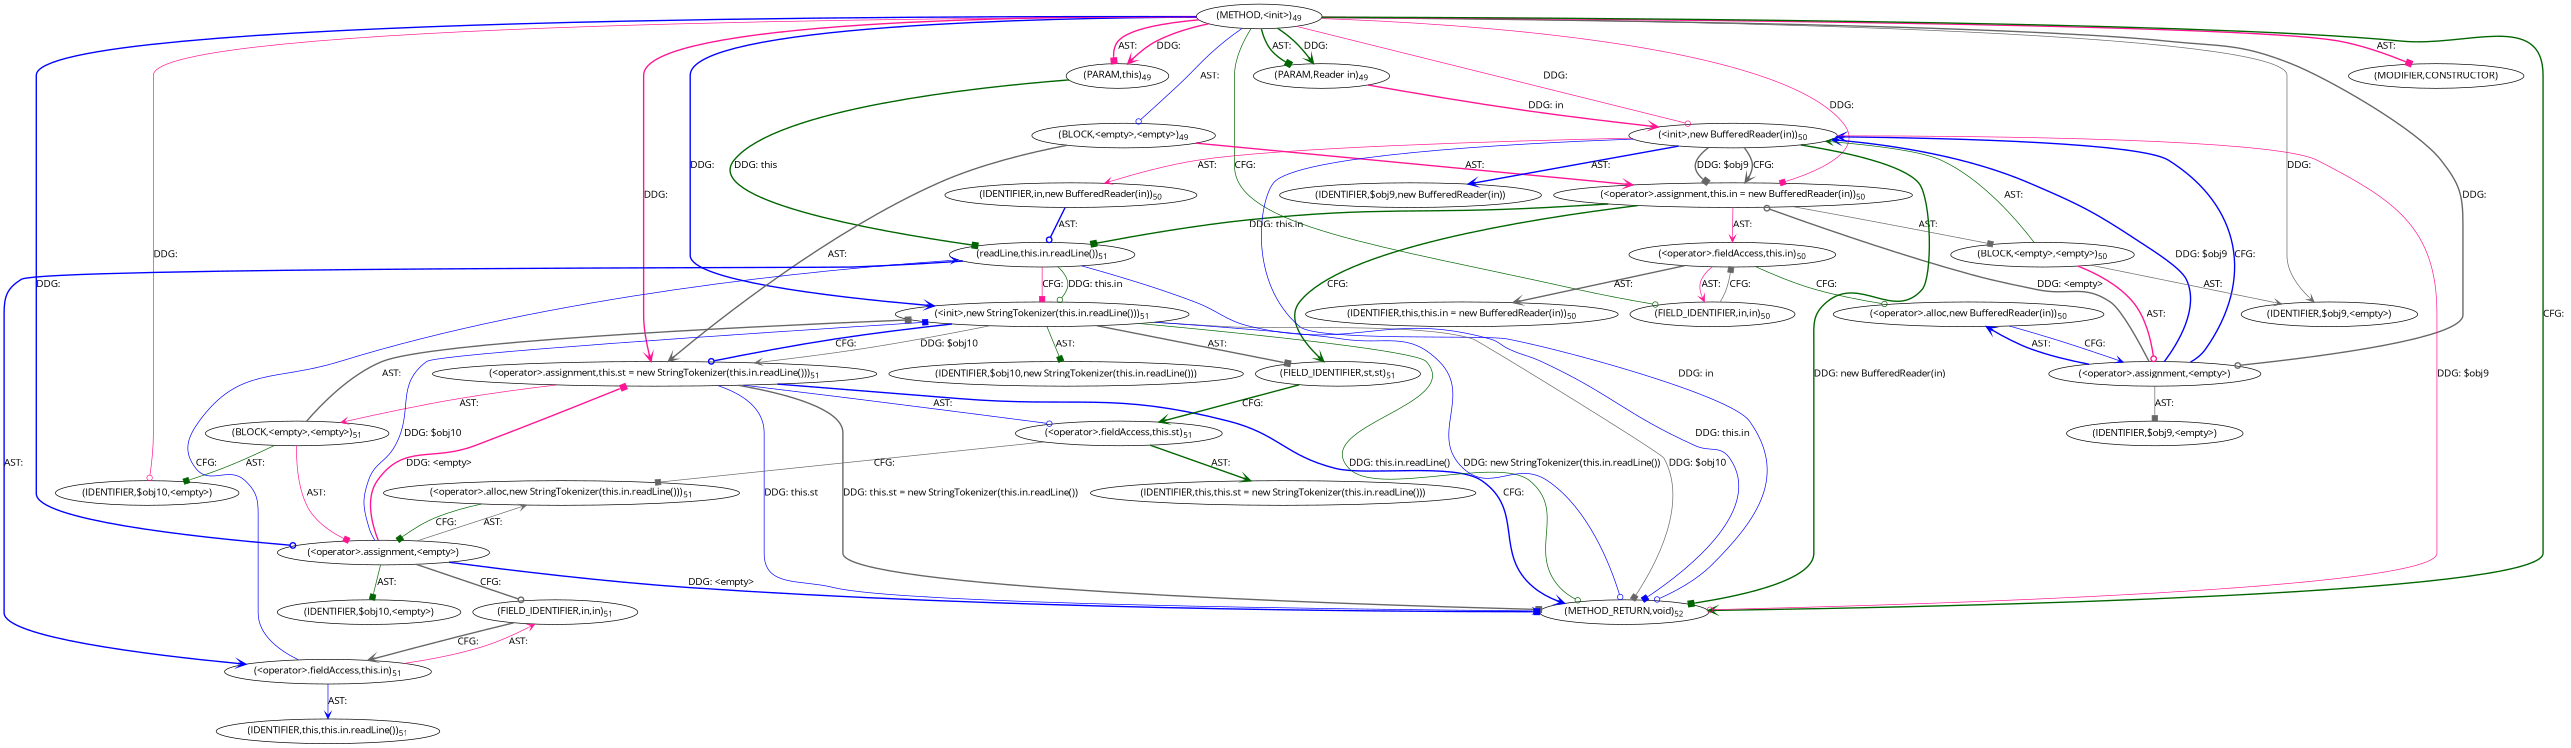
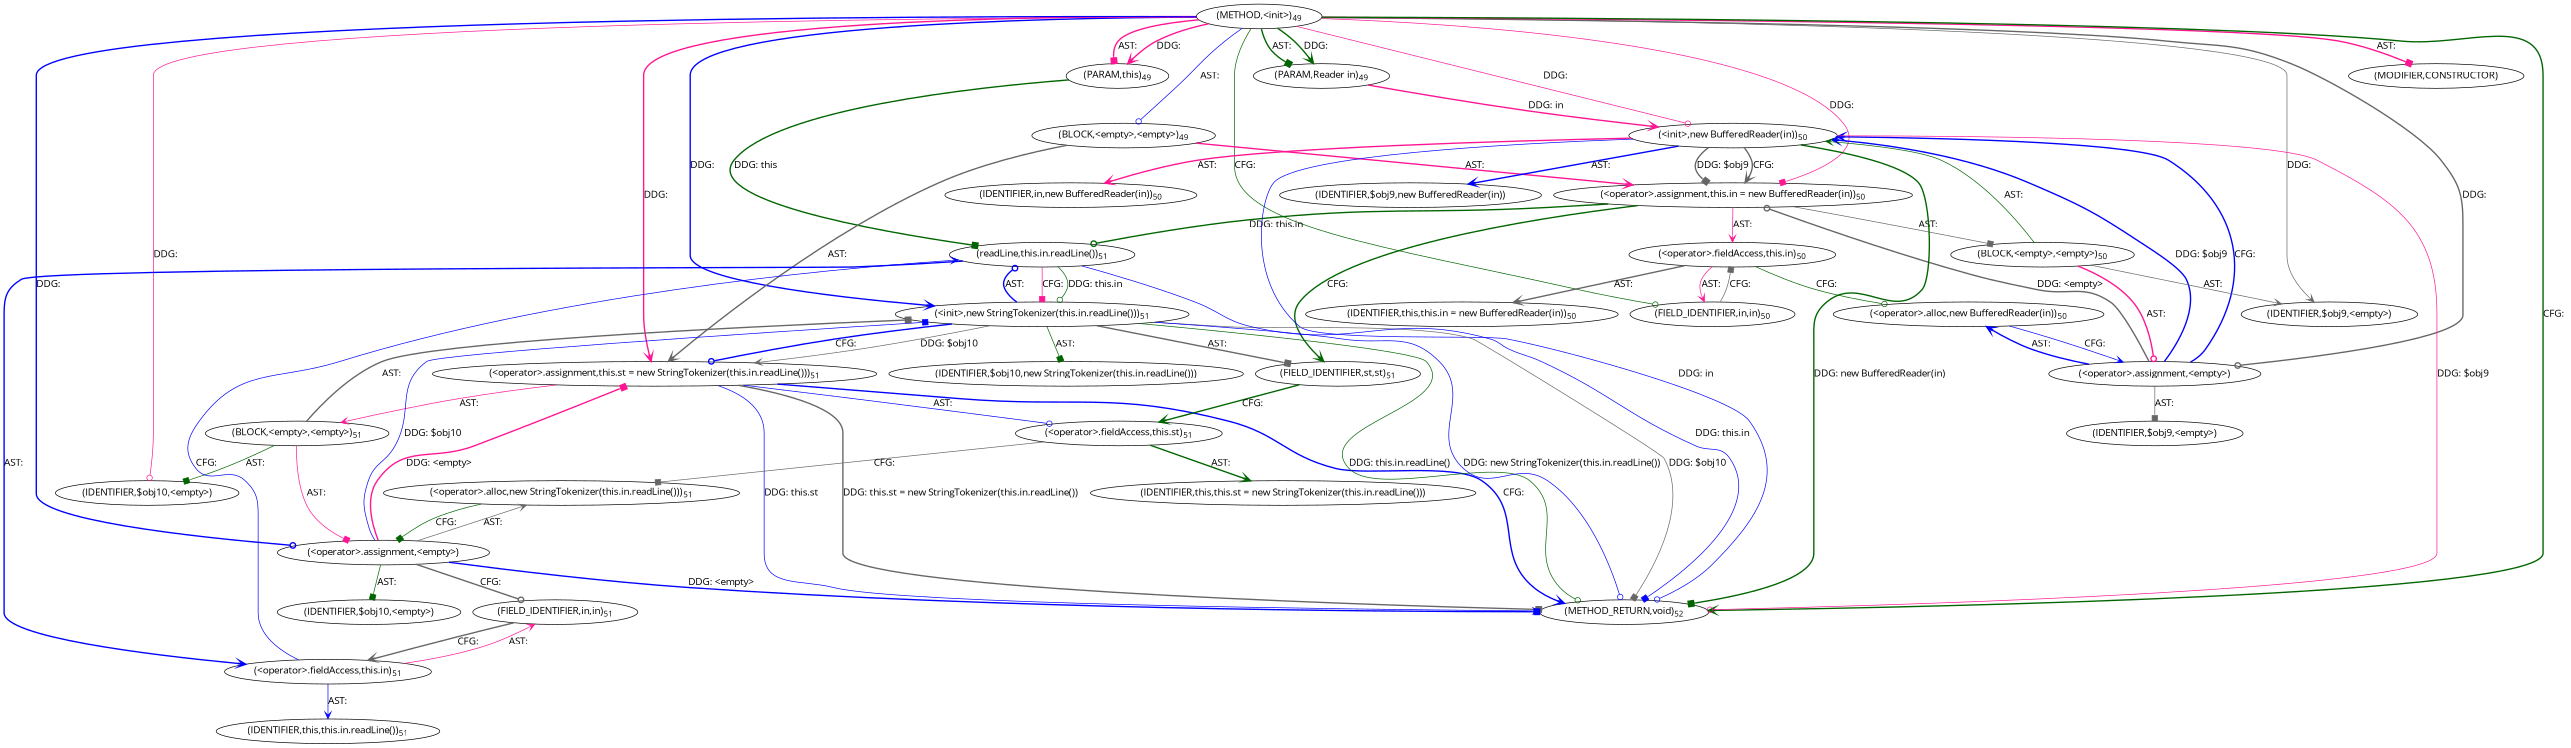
(1370, 147) -> (1370, 147)
(1351, 212) -> (1351, 212)
(1058, 222) -> (1004, 287)
